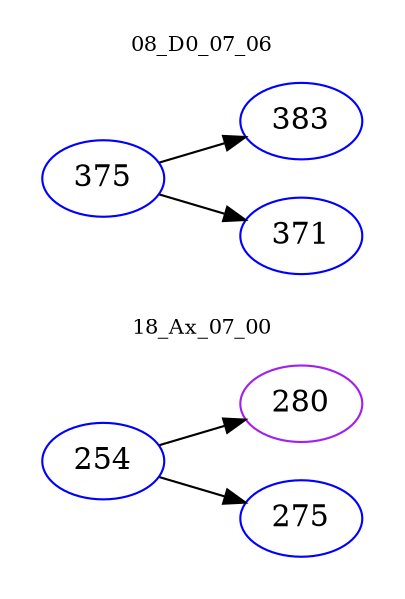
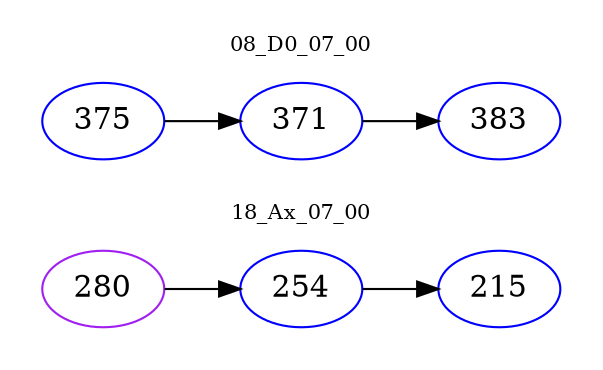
(202, 46) -> (301, 46)
(192, 153) -> (390, 121)
(192, 436) -> (192, 289)
(301, 518) -> (499, 289)
